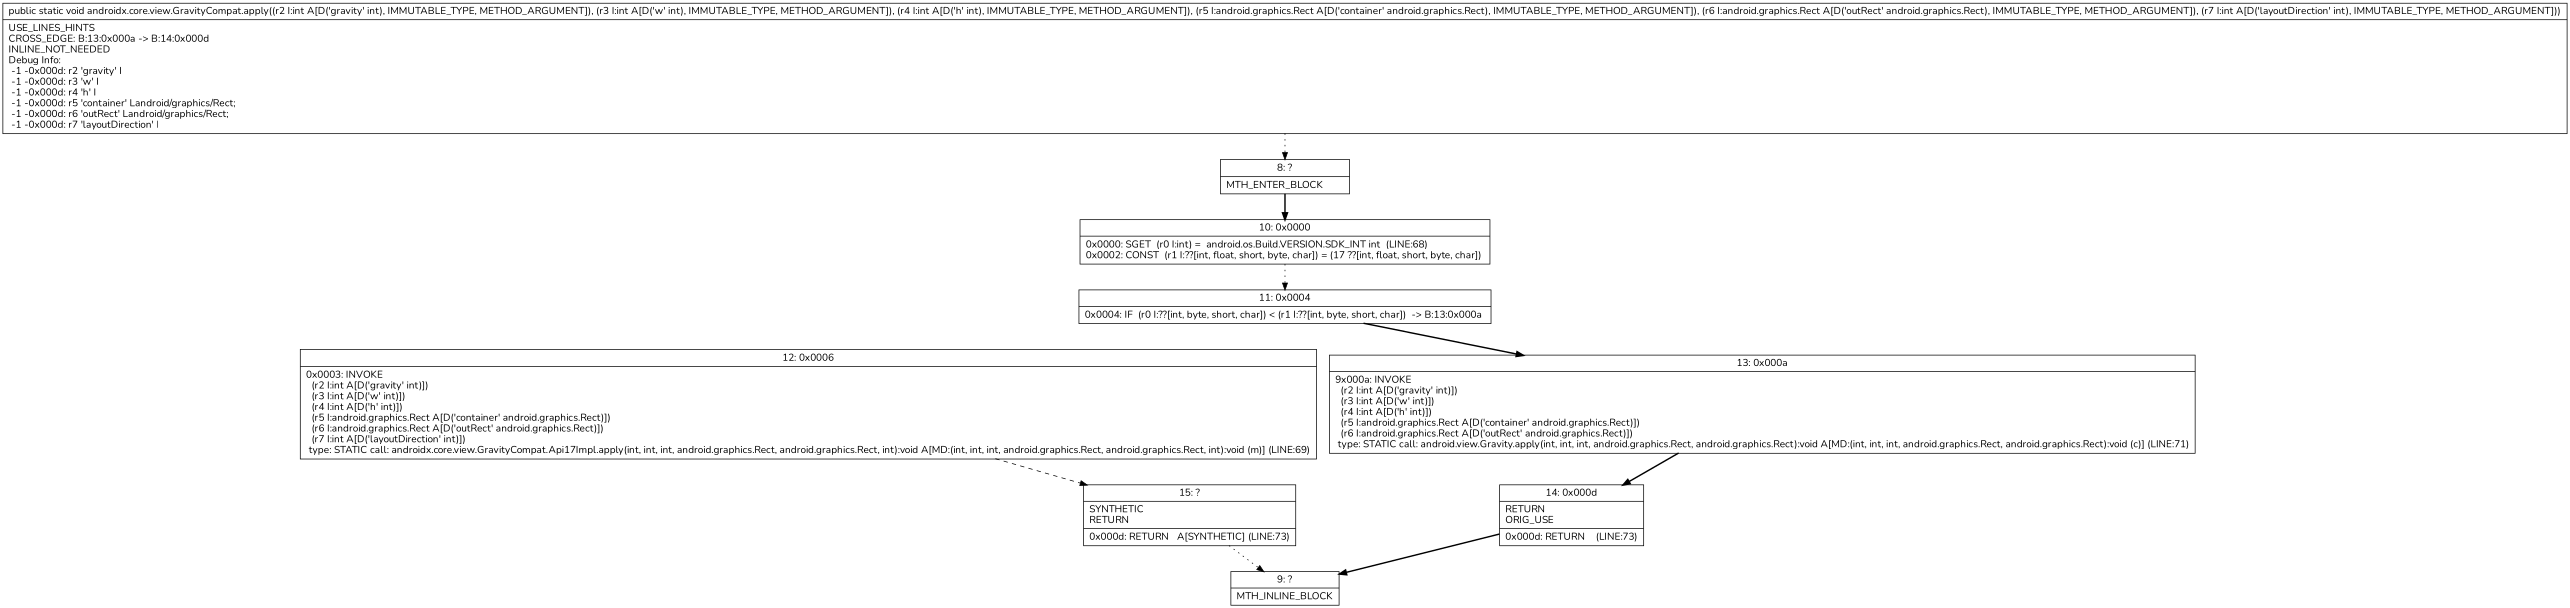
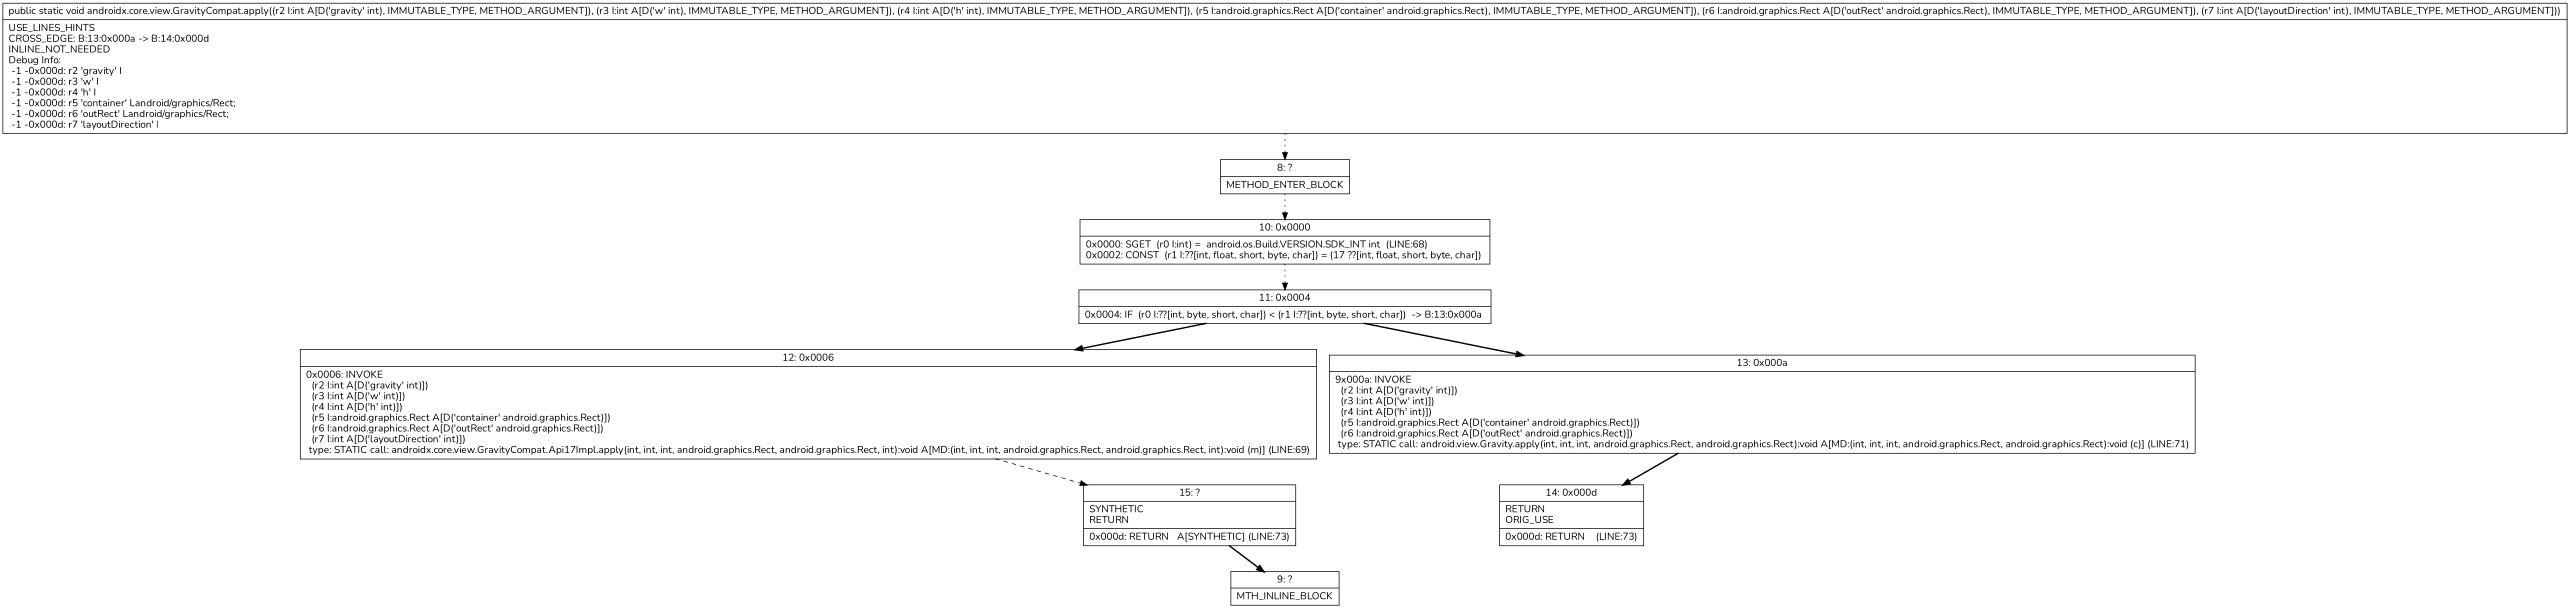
(1275, 185) -> (1285, 185)
(1285, 203) -> (1285, 203)
none -> (1145, 336)
(347, 375) -> (347, 375)
(1423, 553) -> none
(1244, 557) -> (1244, 557)
